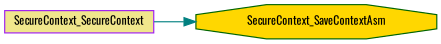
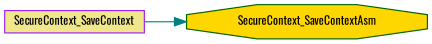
(79, 22) -> (75, 22)
